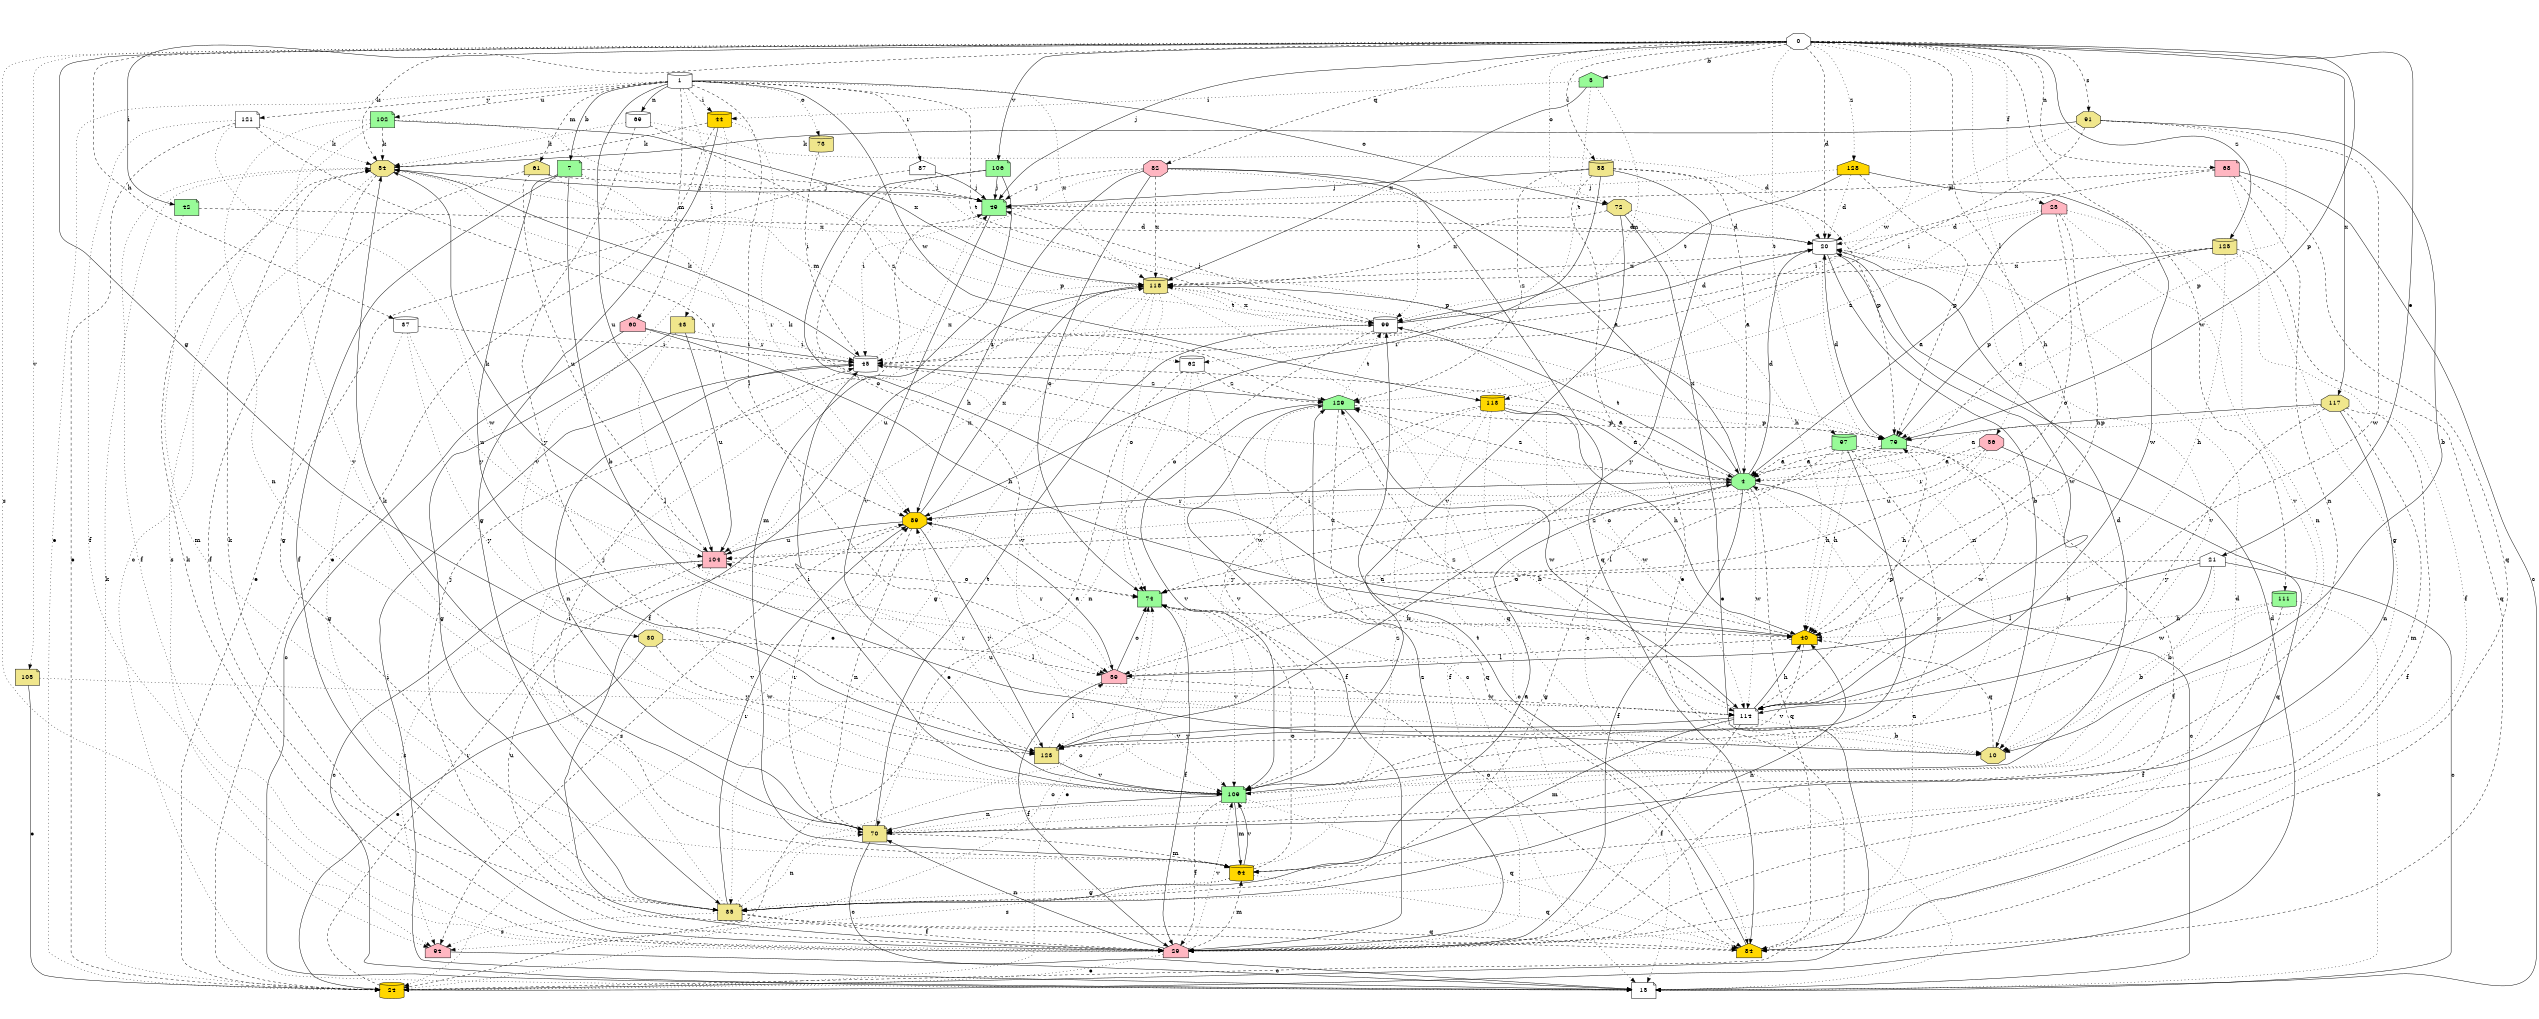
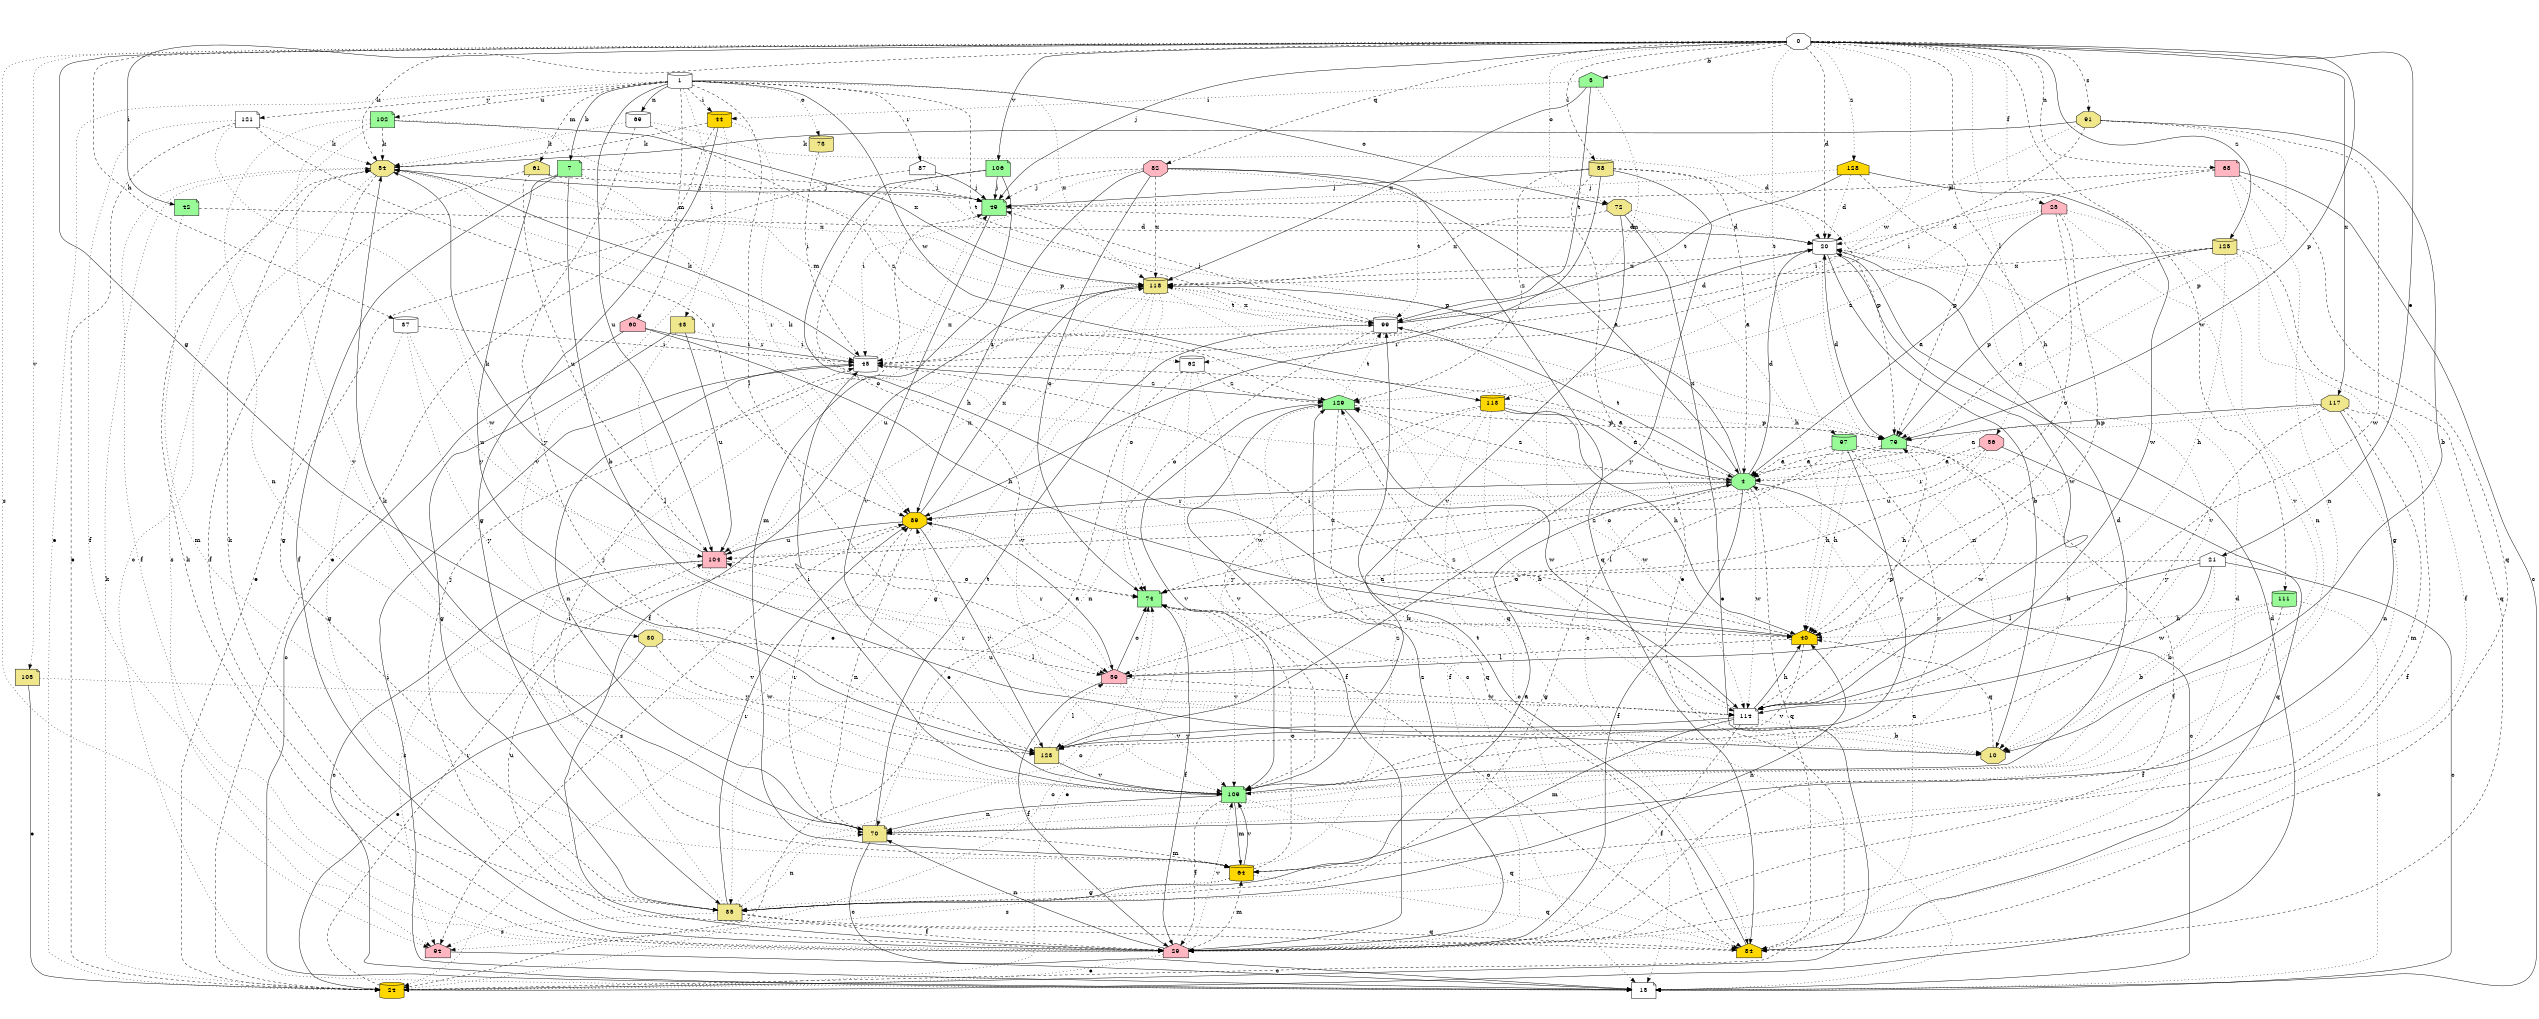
(1568, 255) -> (1568, 255)
(2059, 772) -> (2059, 772)
